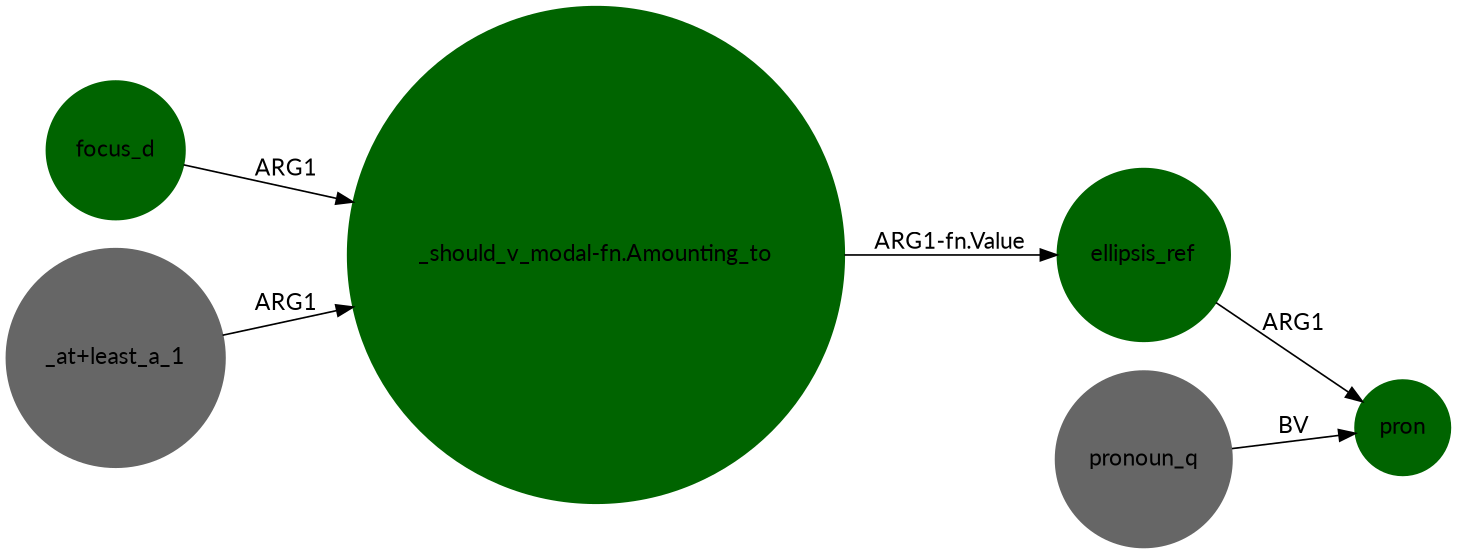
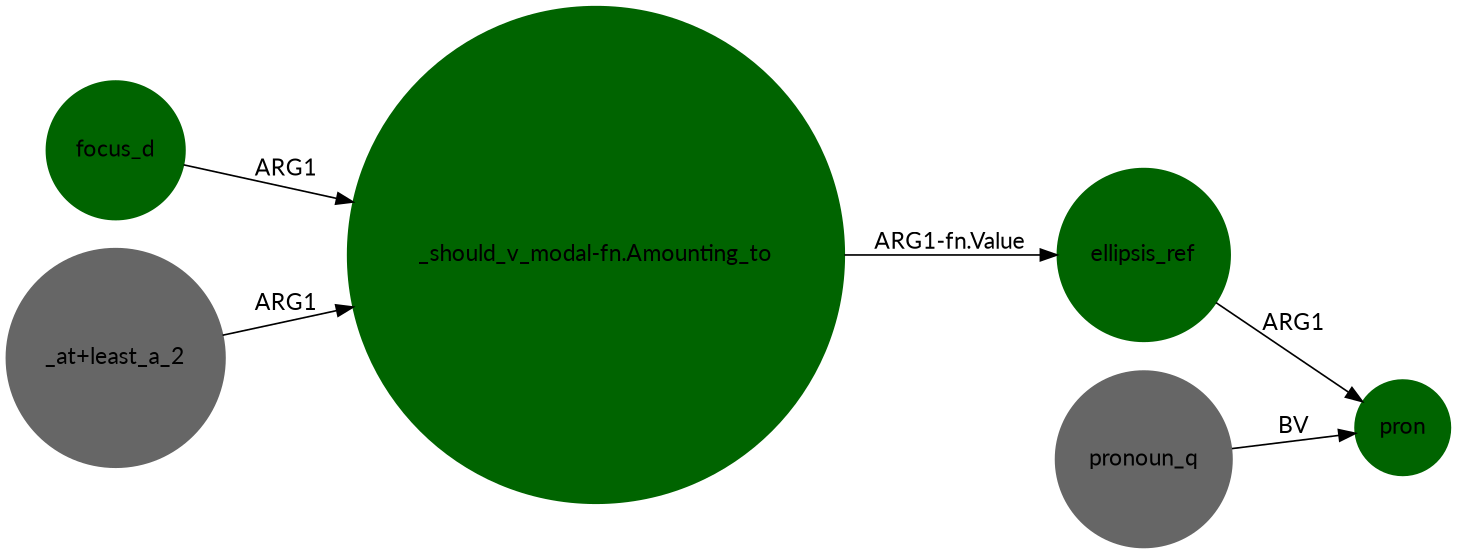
(116, 358) -> (116, 358)
